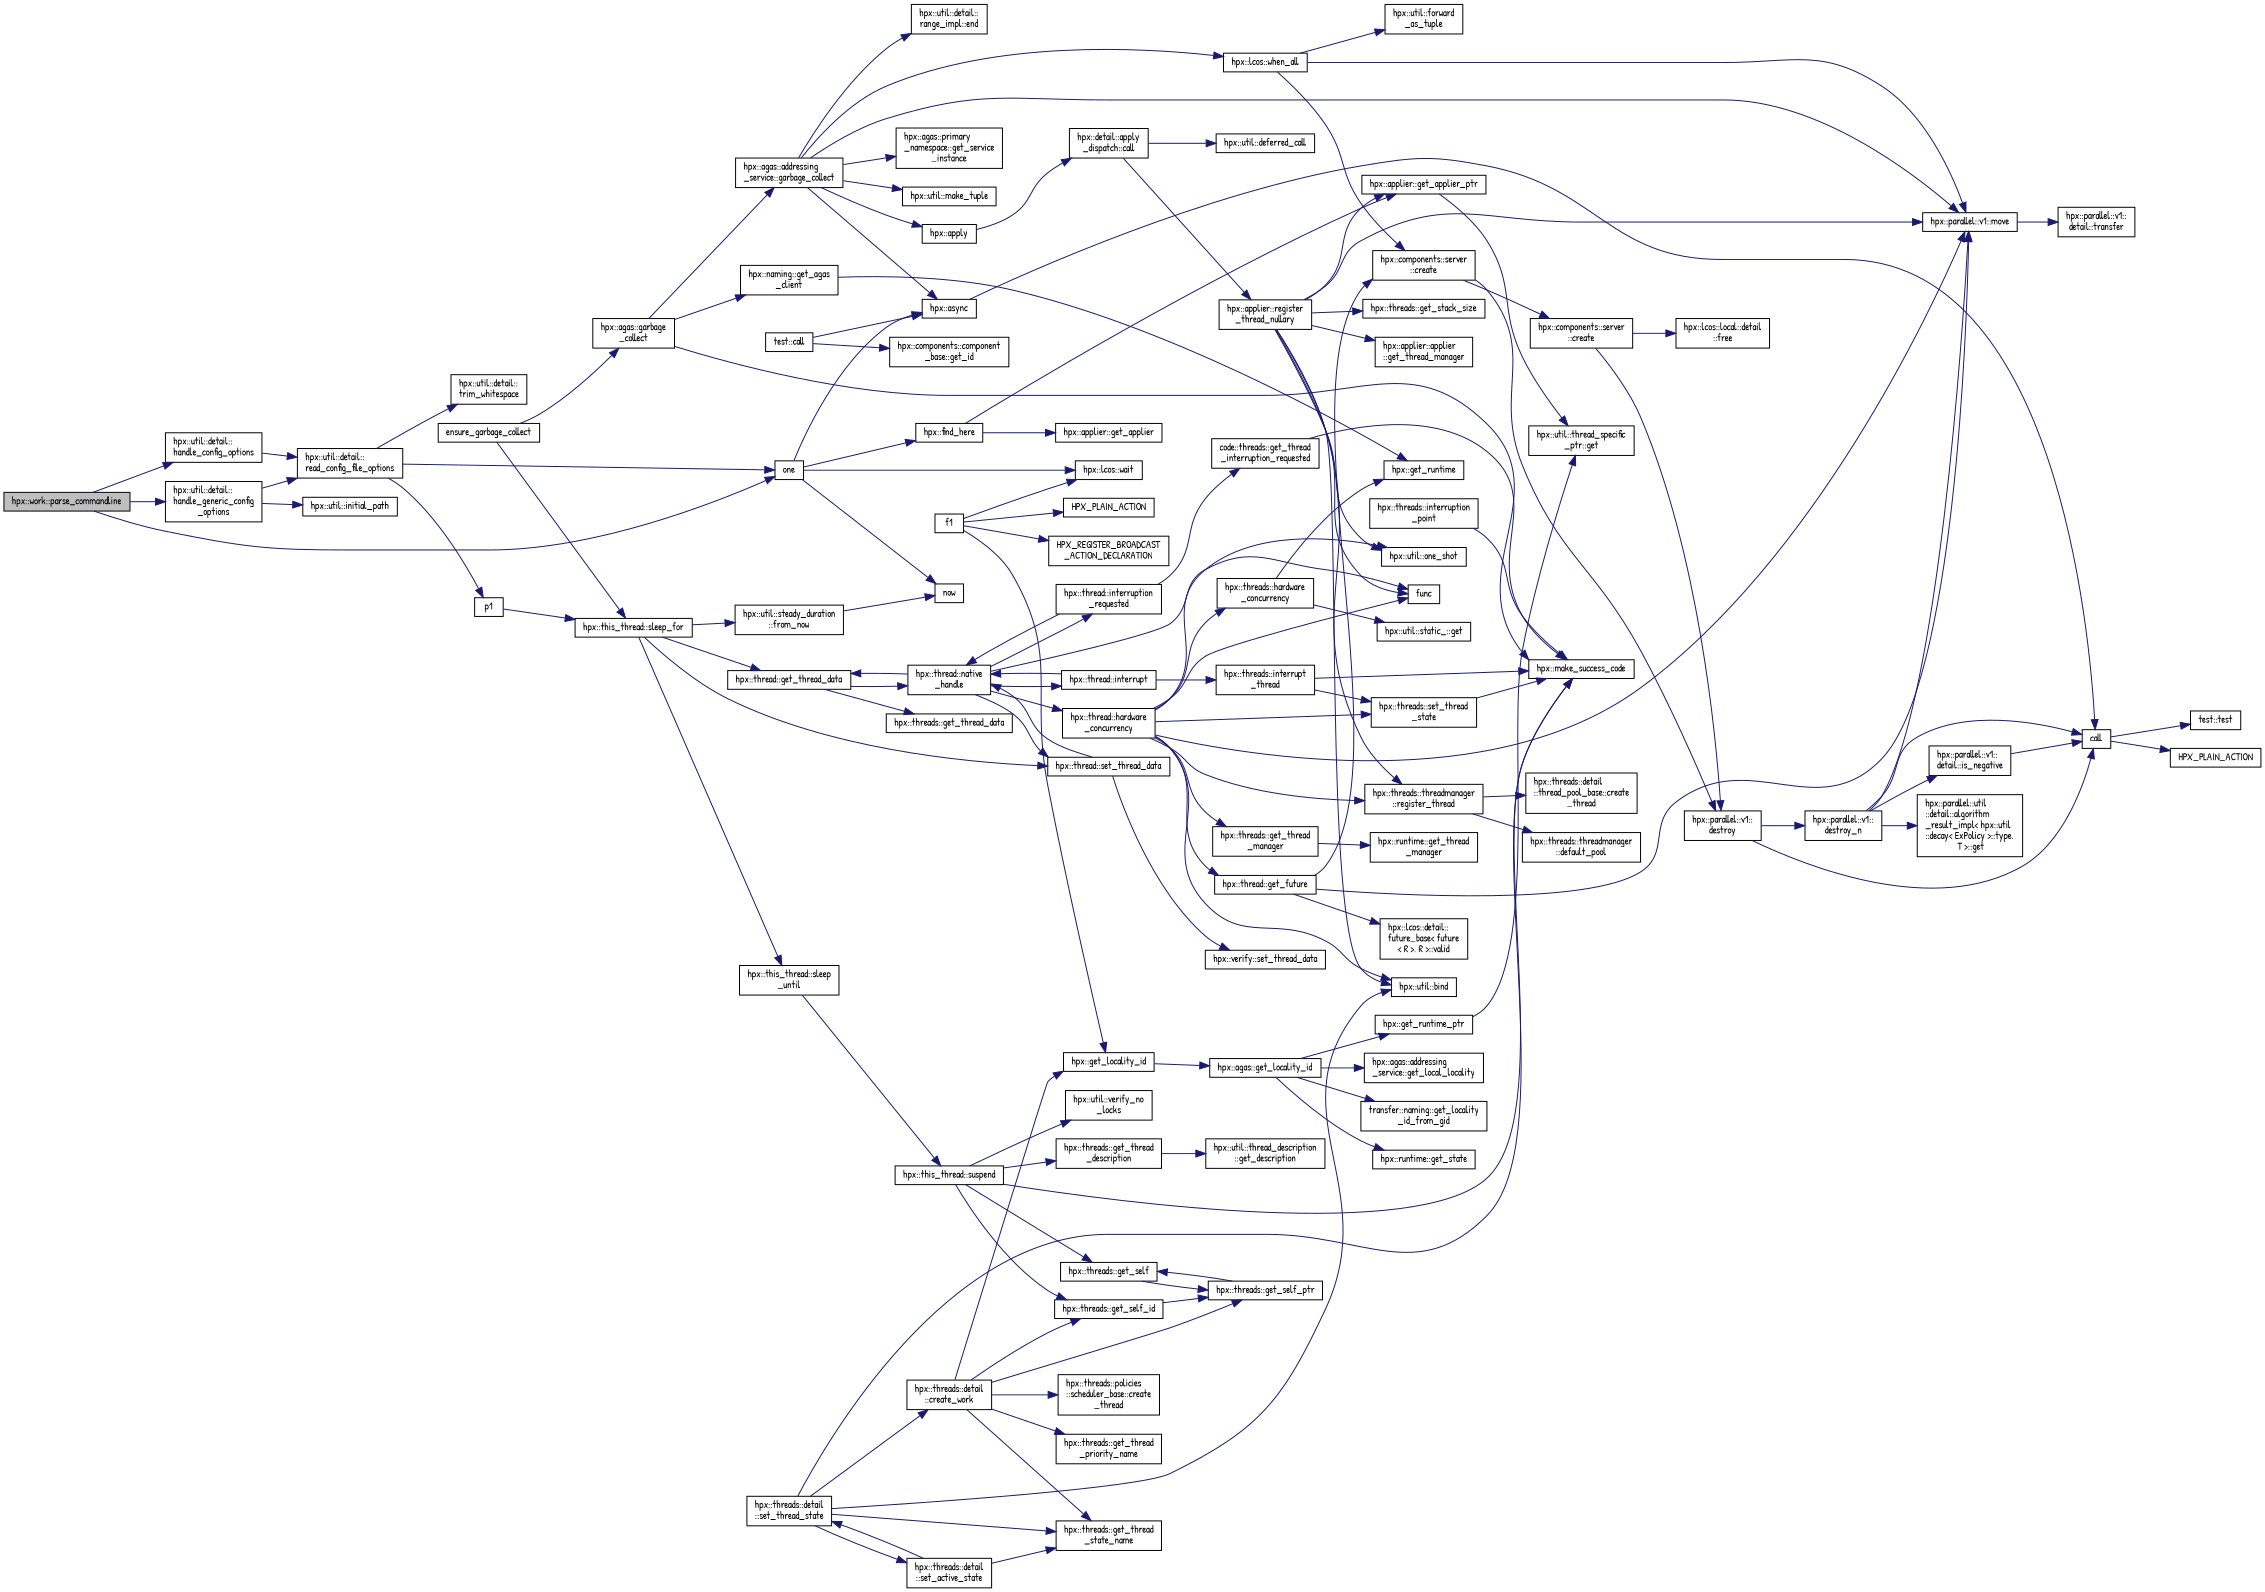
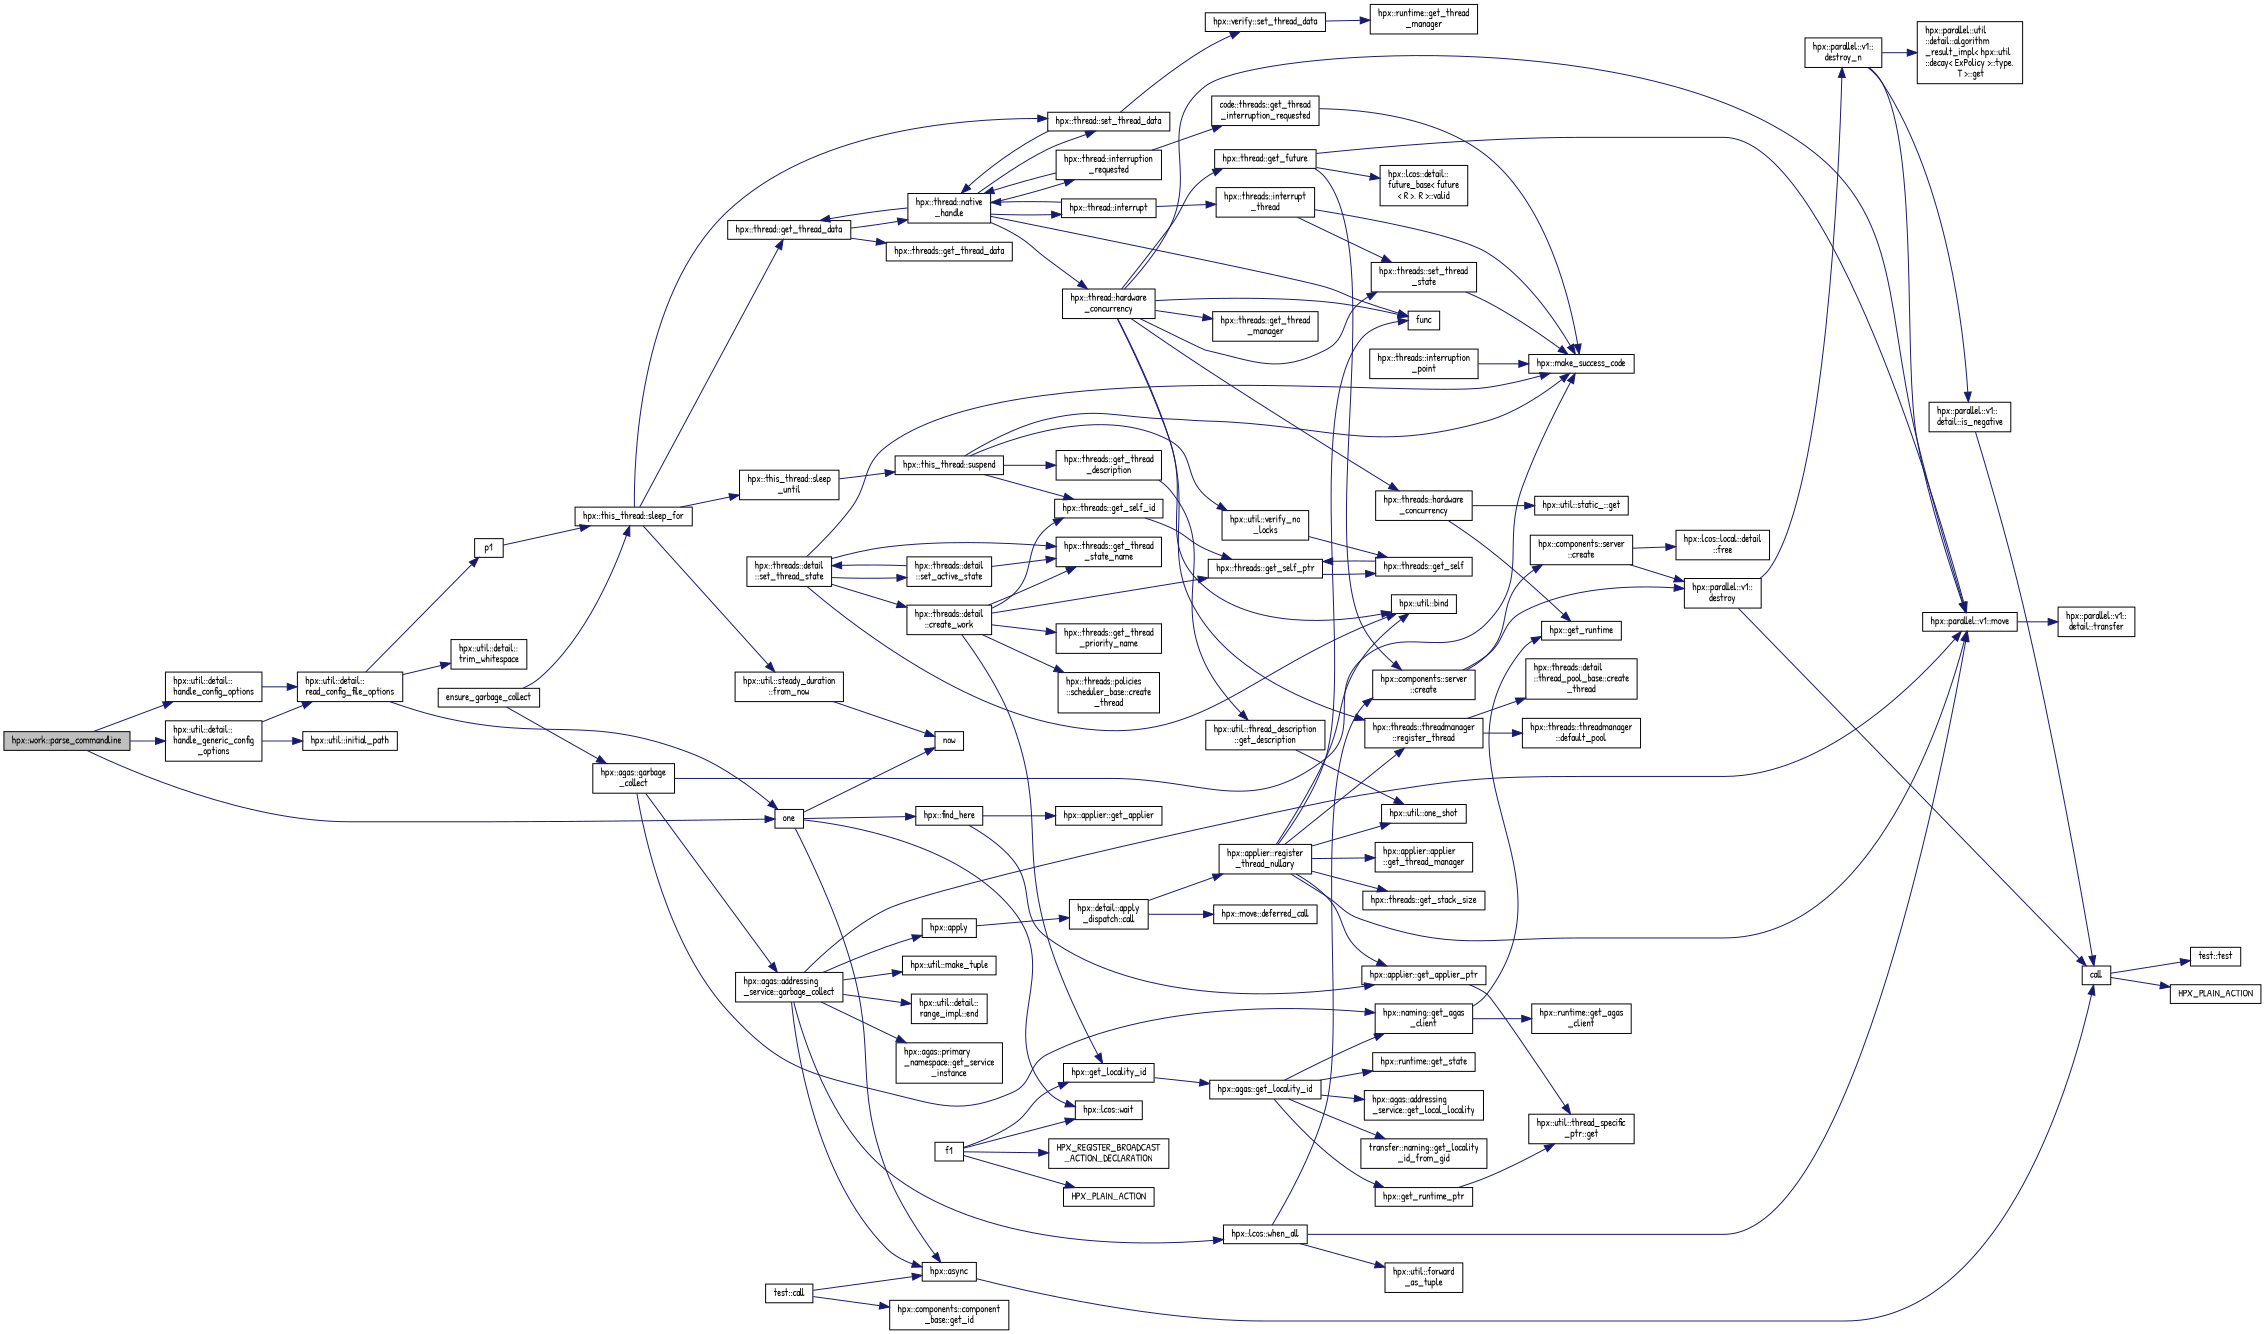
(1265, 143) -> (1265, 914)
(1244, 549) -> (1345, 775)
(1948, 725) -> none
(1346, 844) -> (1343, 21)
none -> (1581, 1019)
none -> (1325, 1060)
(1025, 1221) -> (1341, 545)
